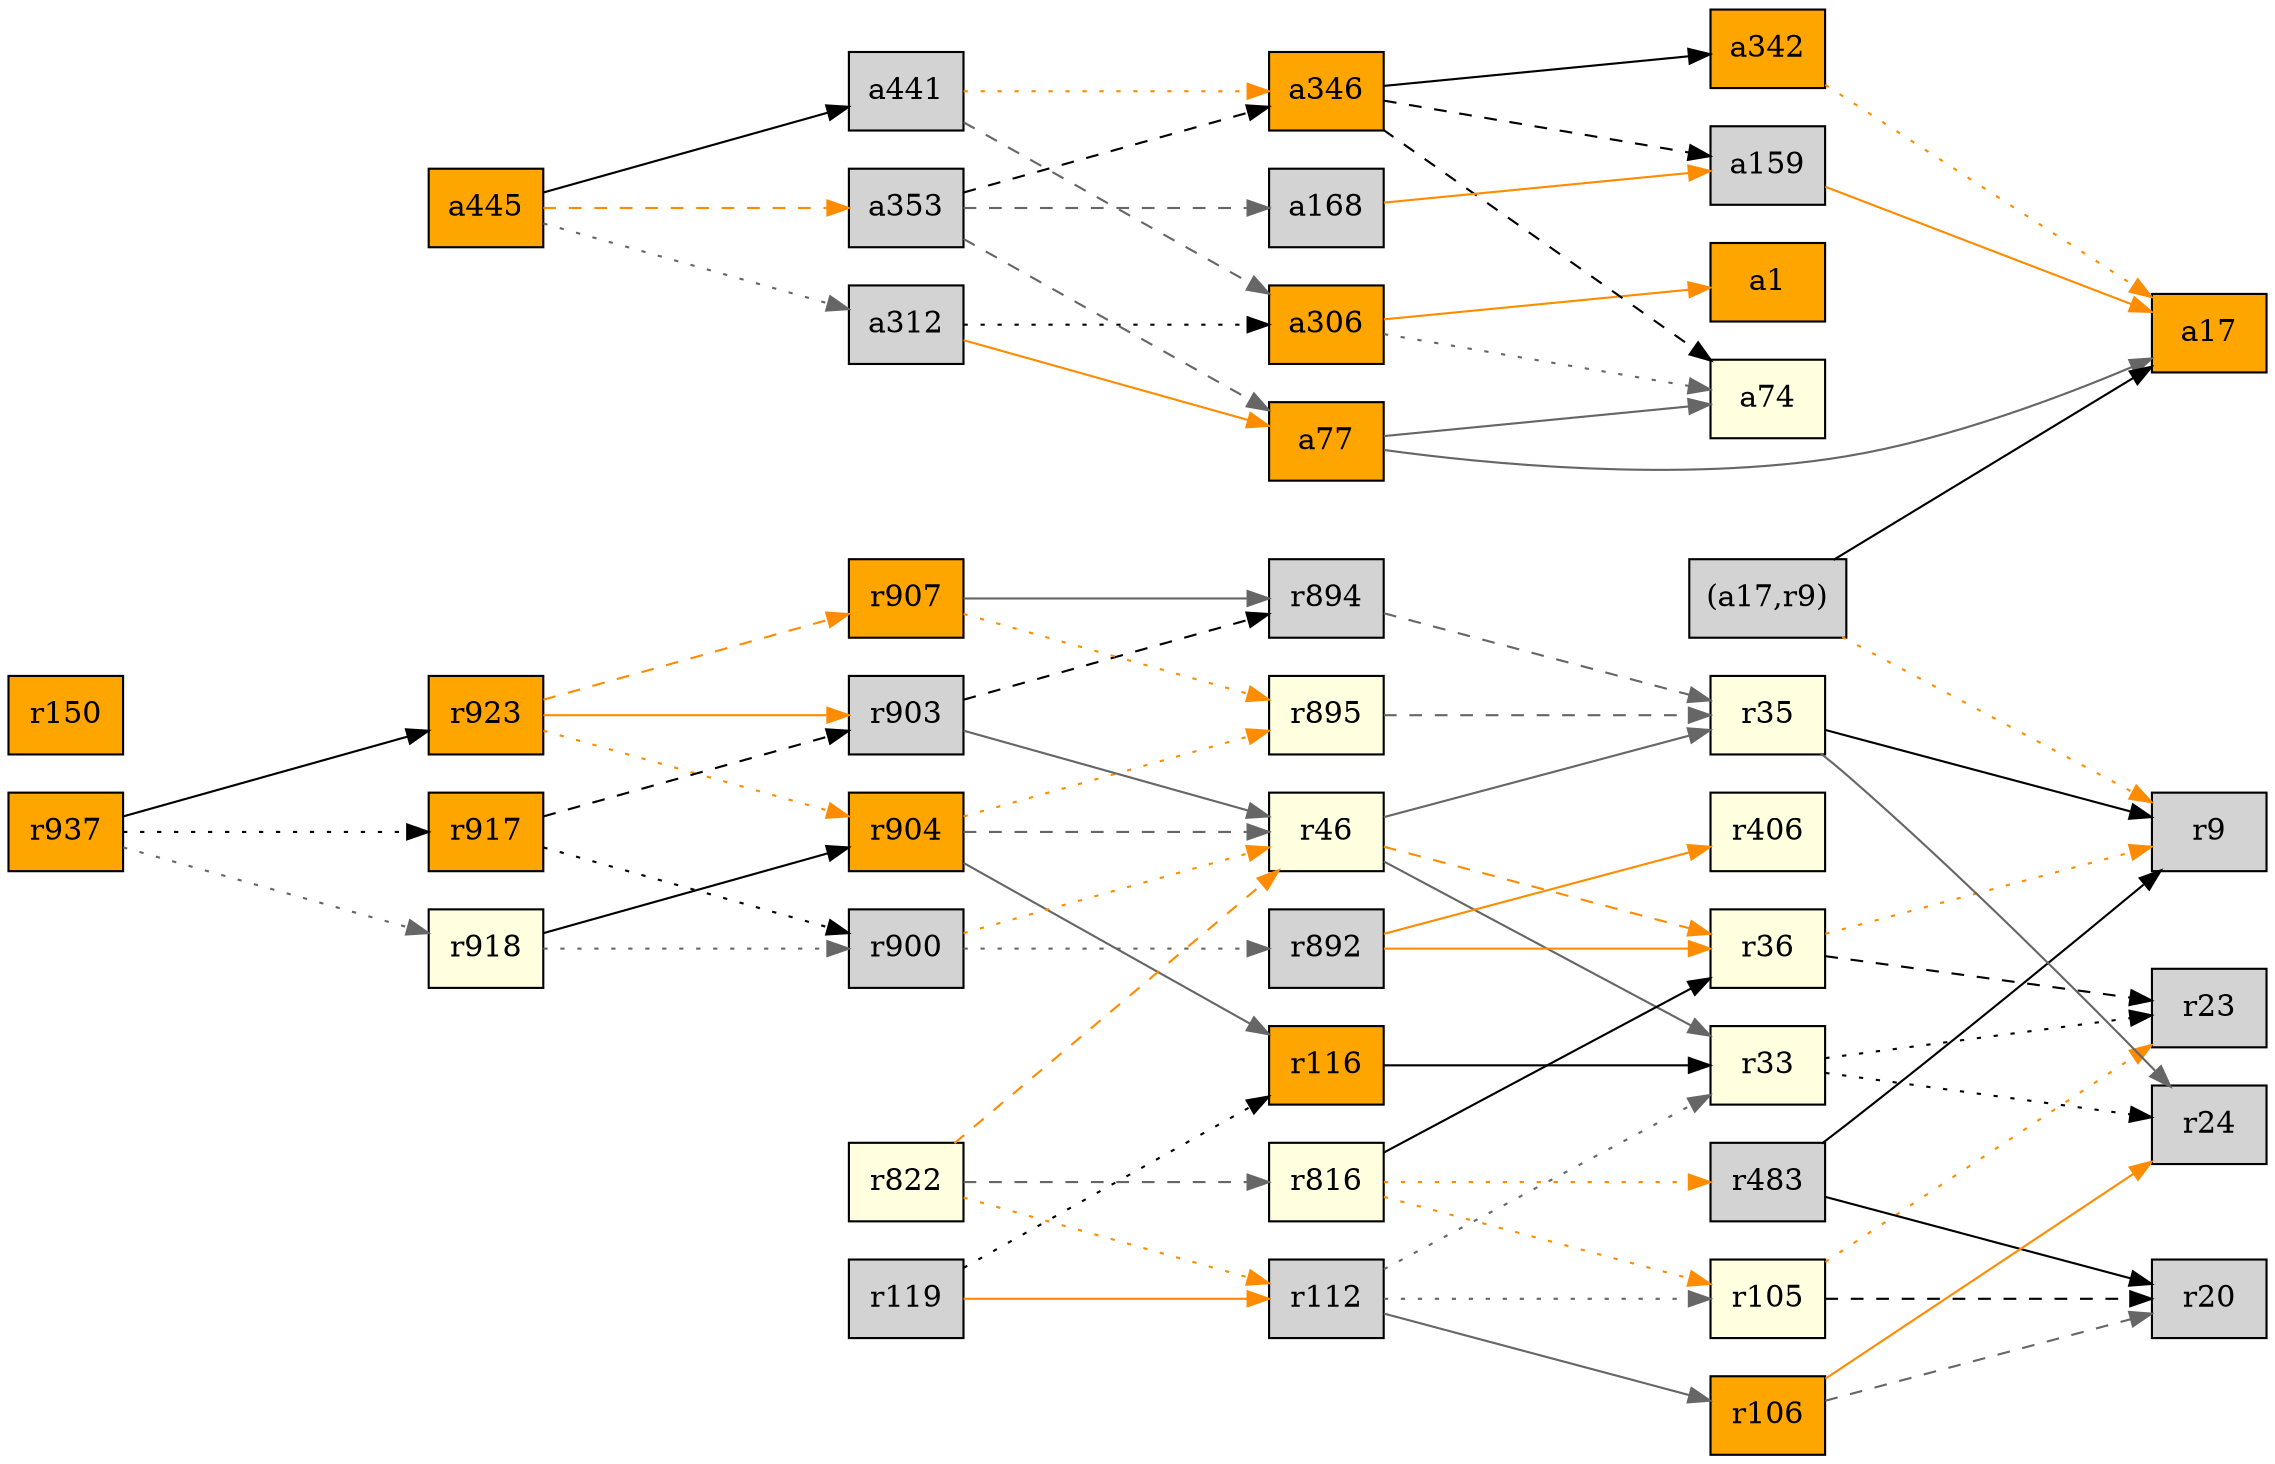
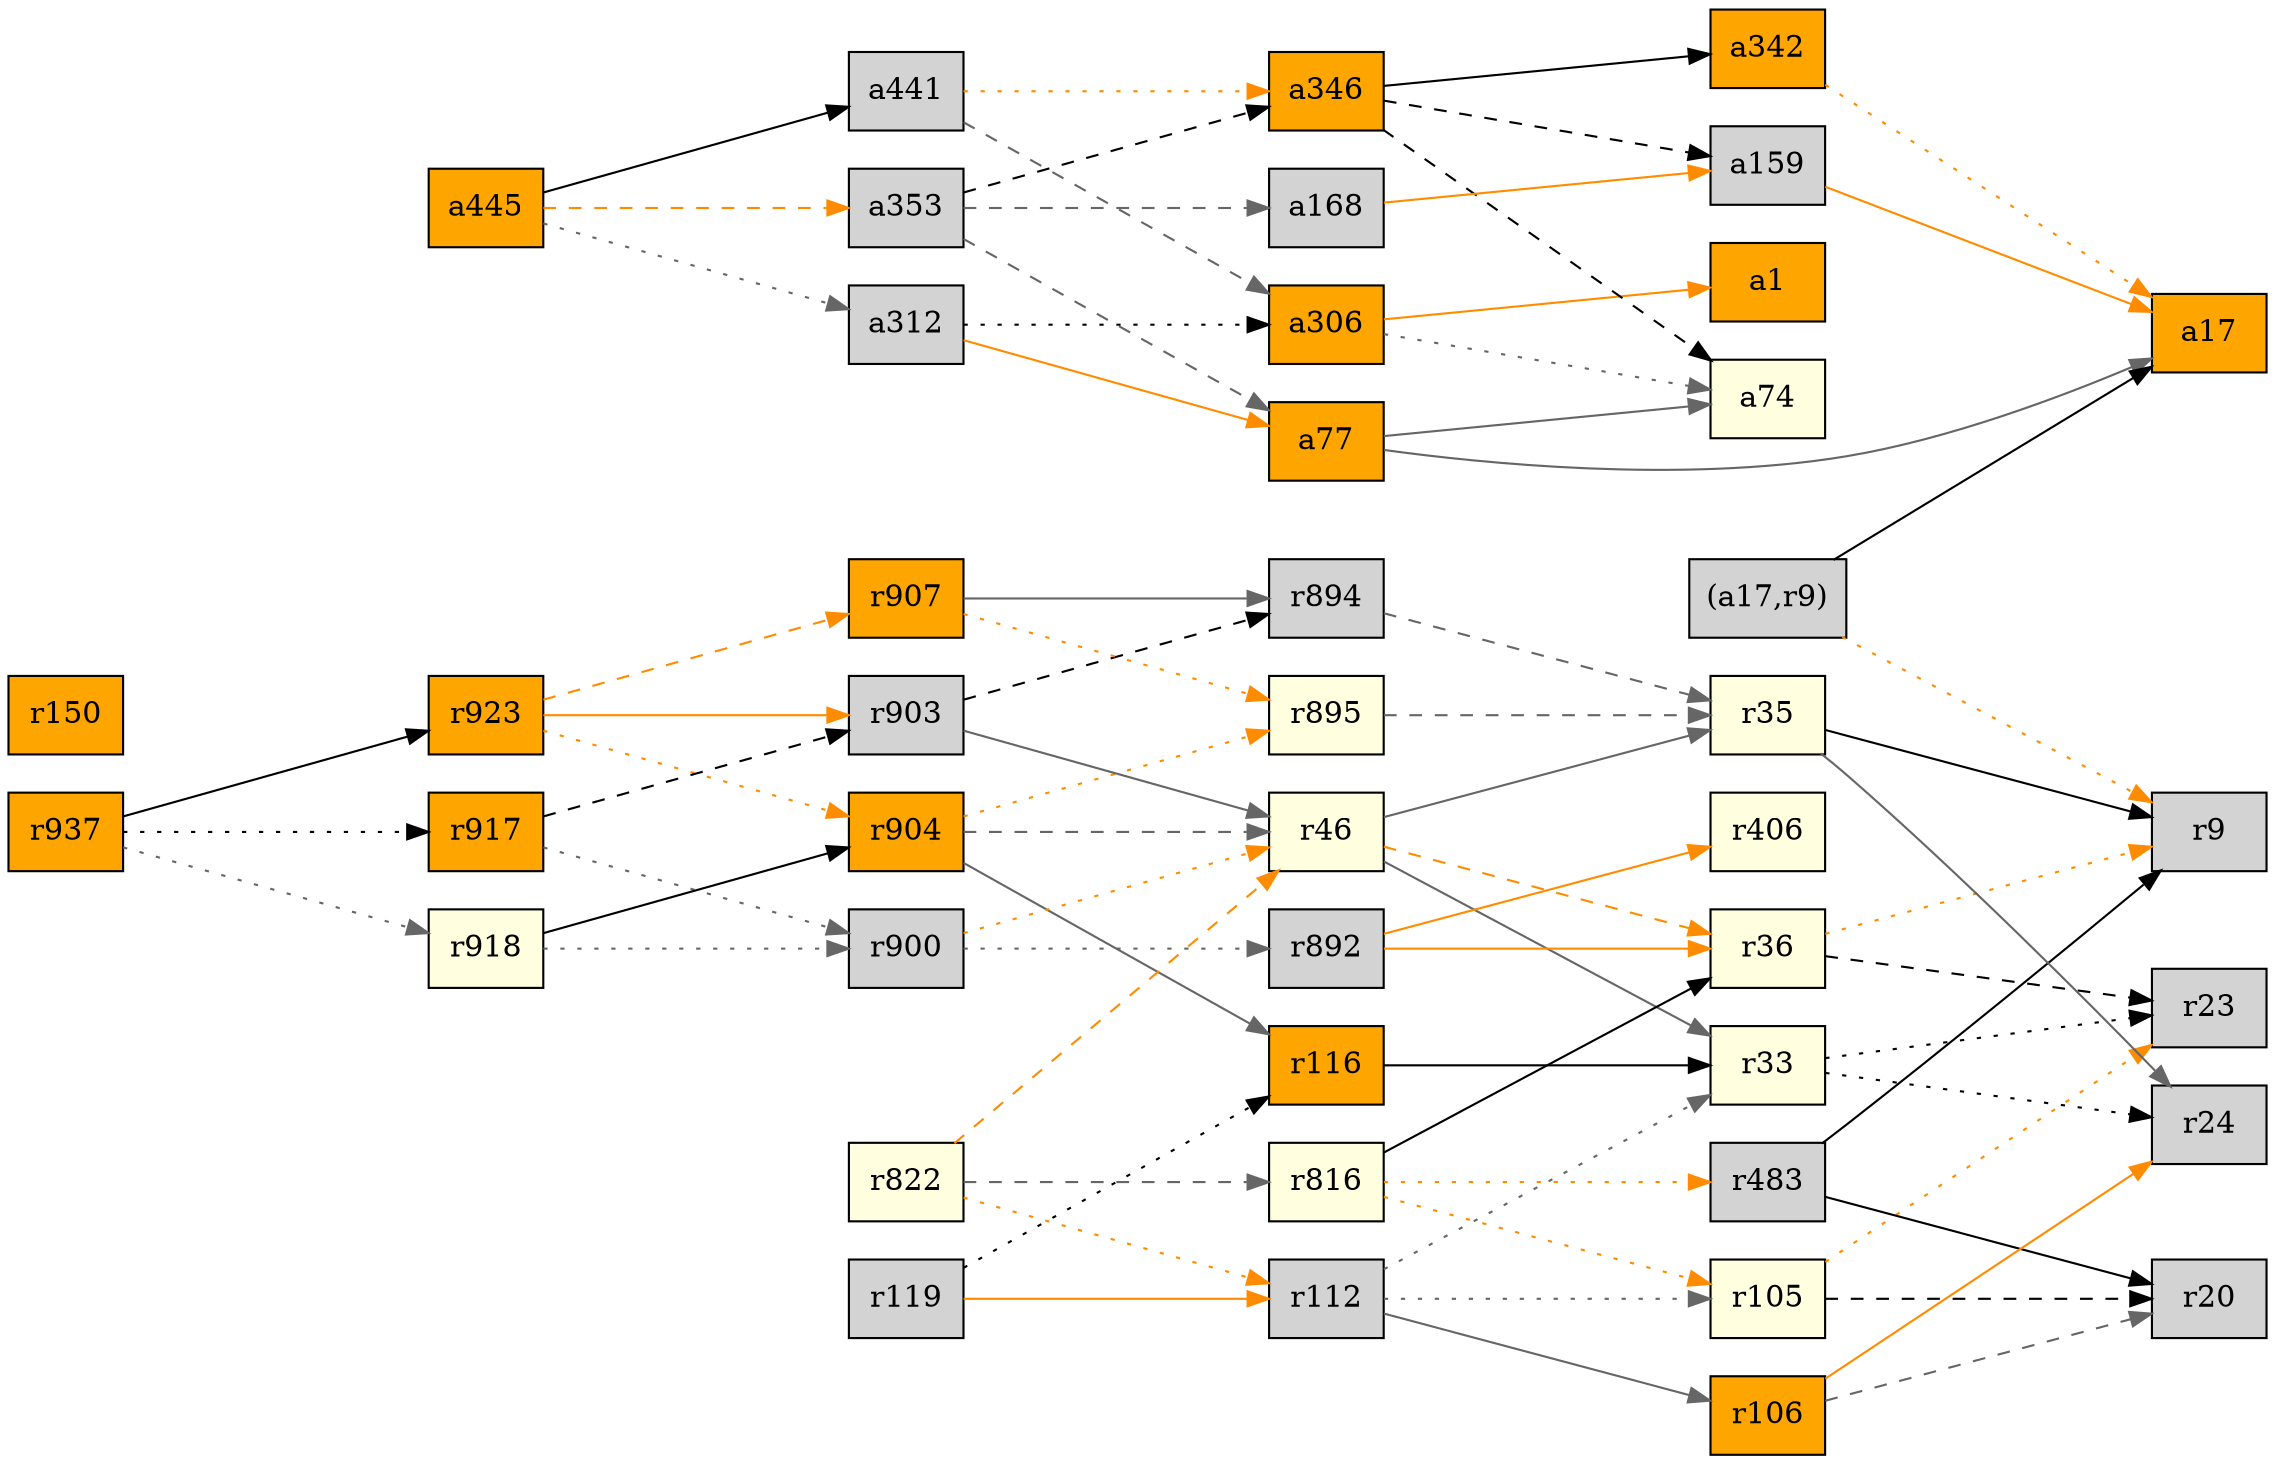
(671, 883) -> (671, 883)
